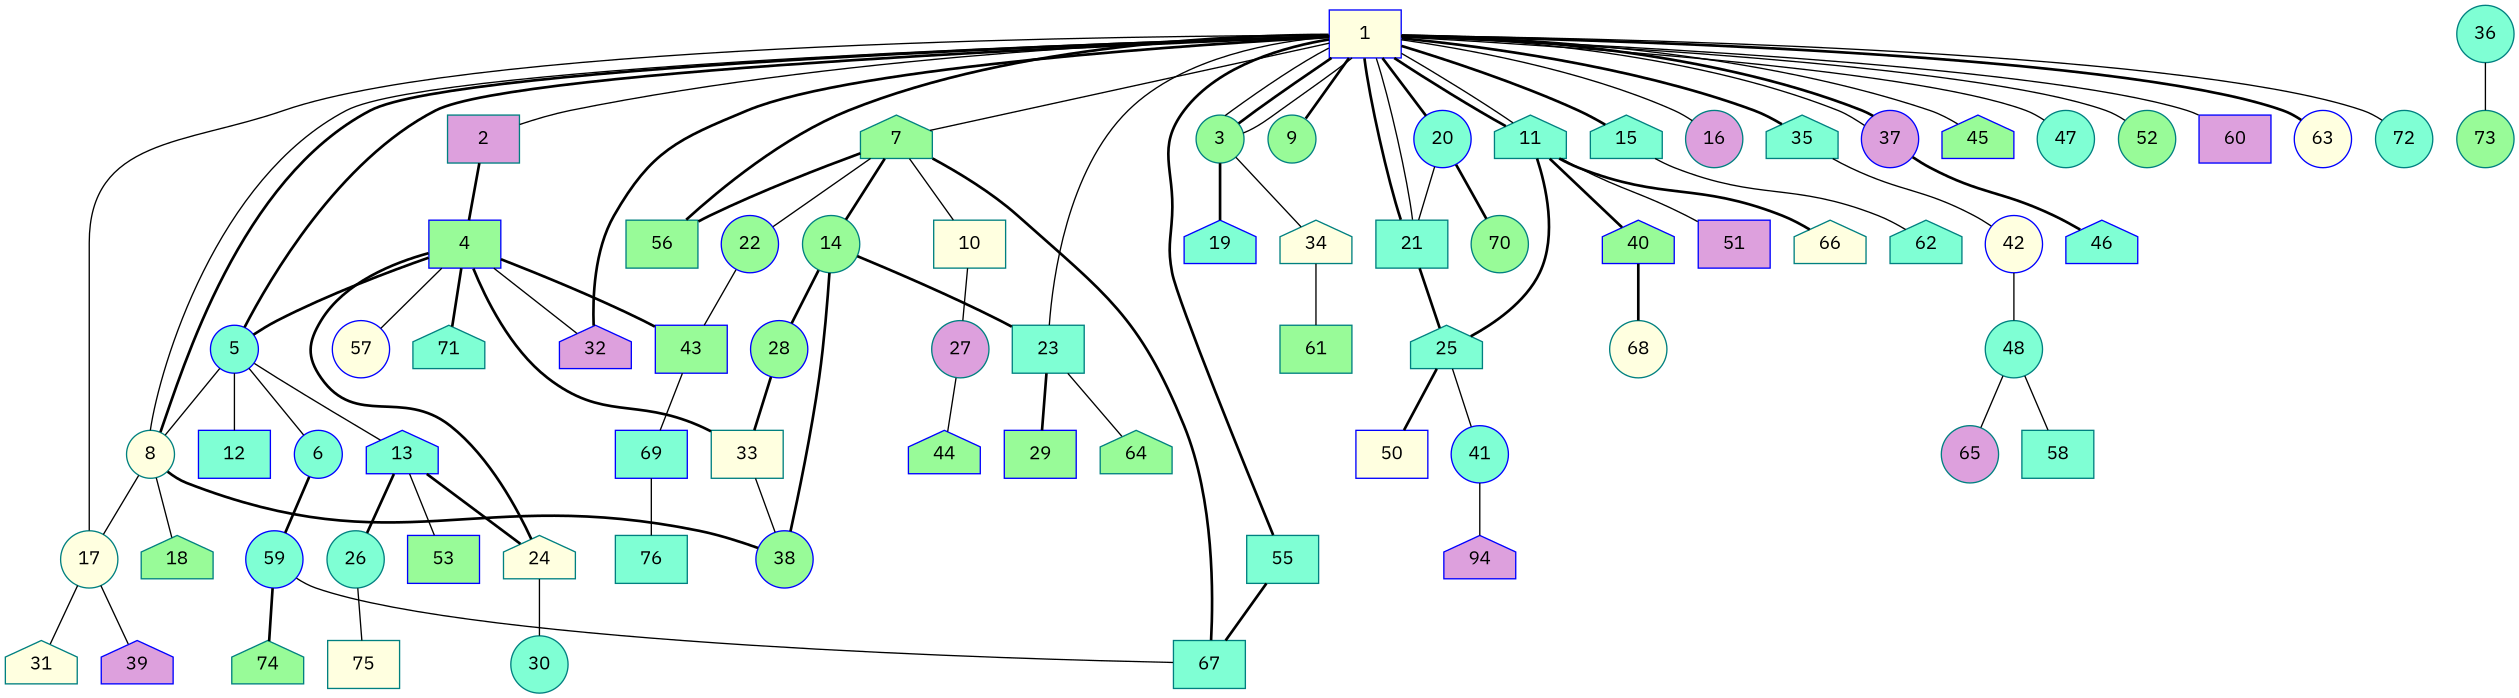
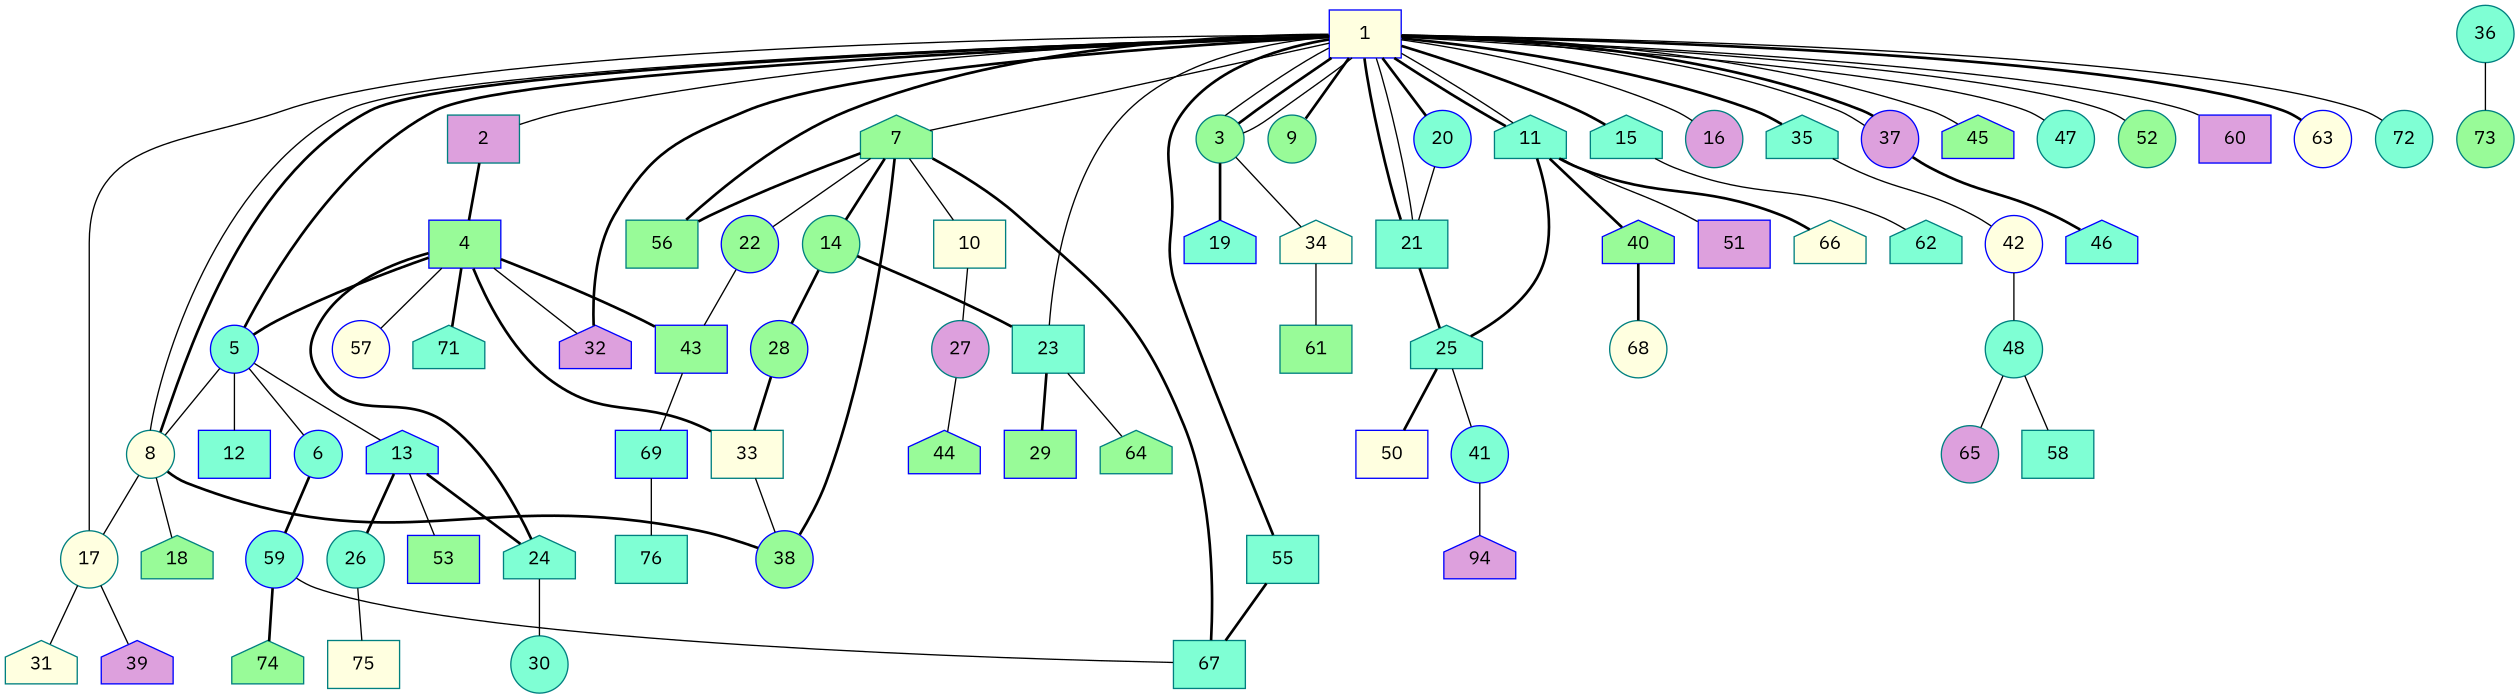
(1500, 244) -> none
(815, 403) -> (863, 351)
(539, 559) -> (539, 559)
